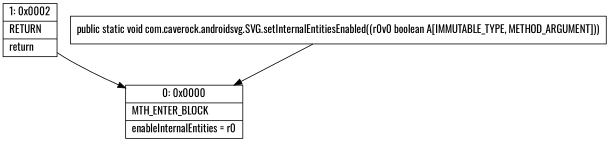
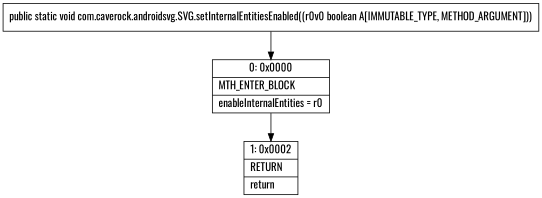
(87, 70) -> (271, 123)
